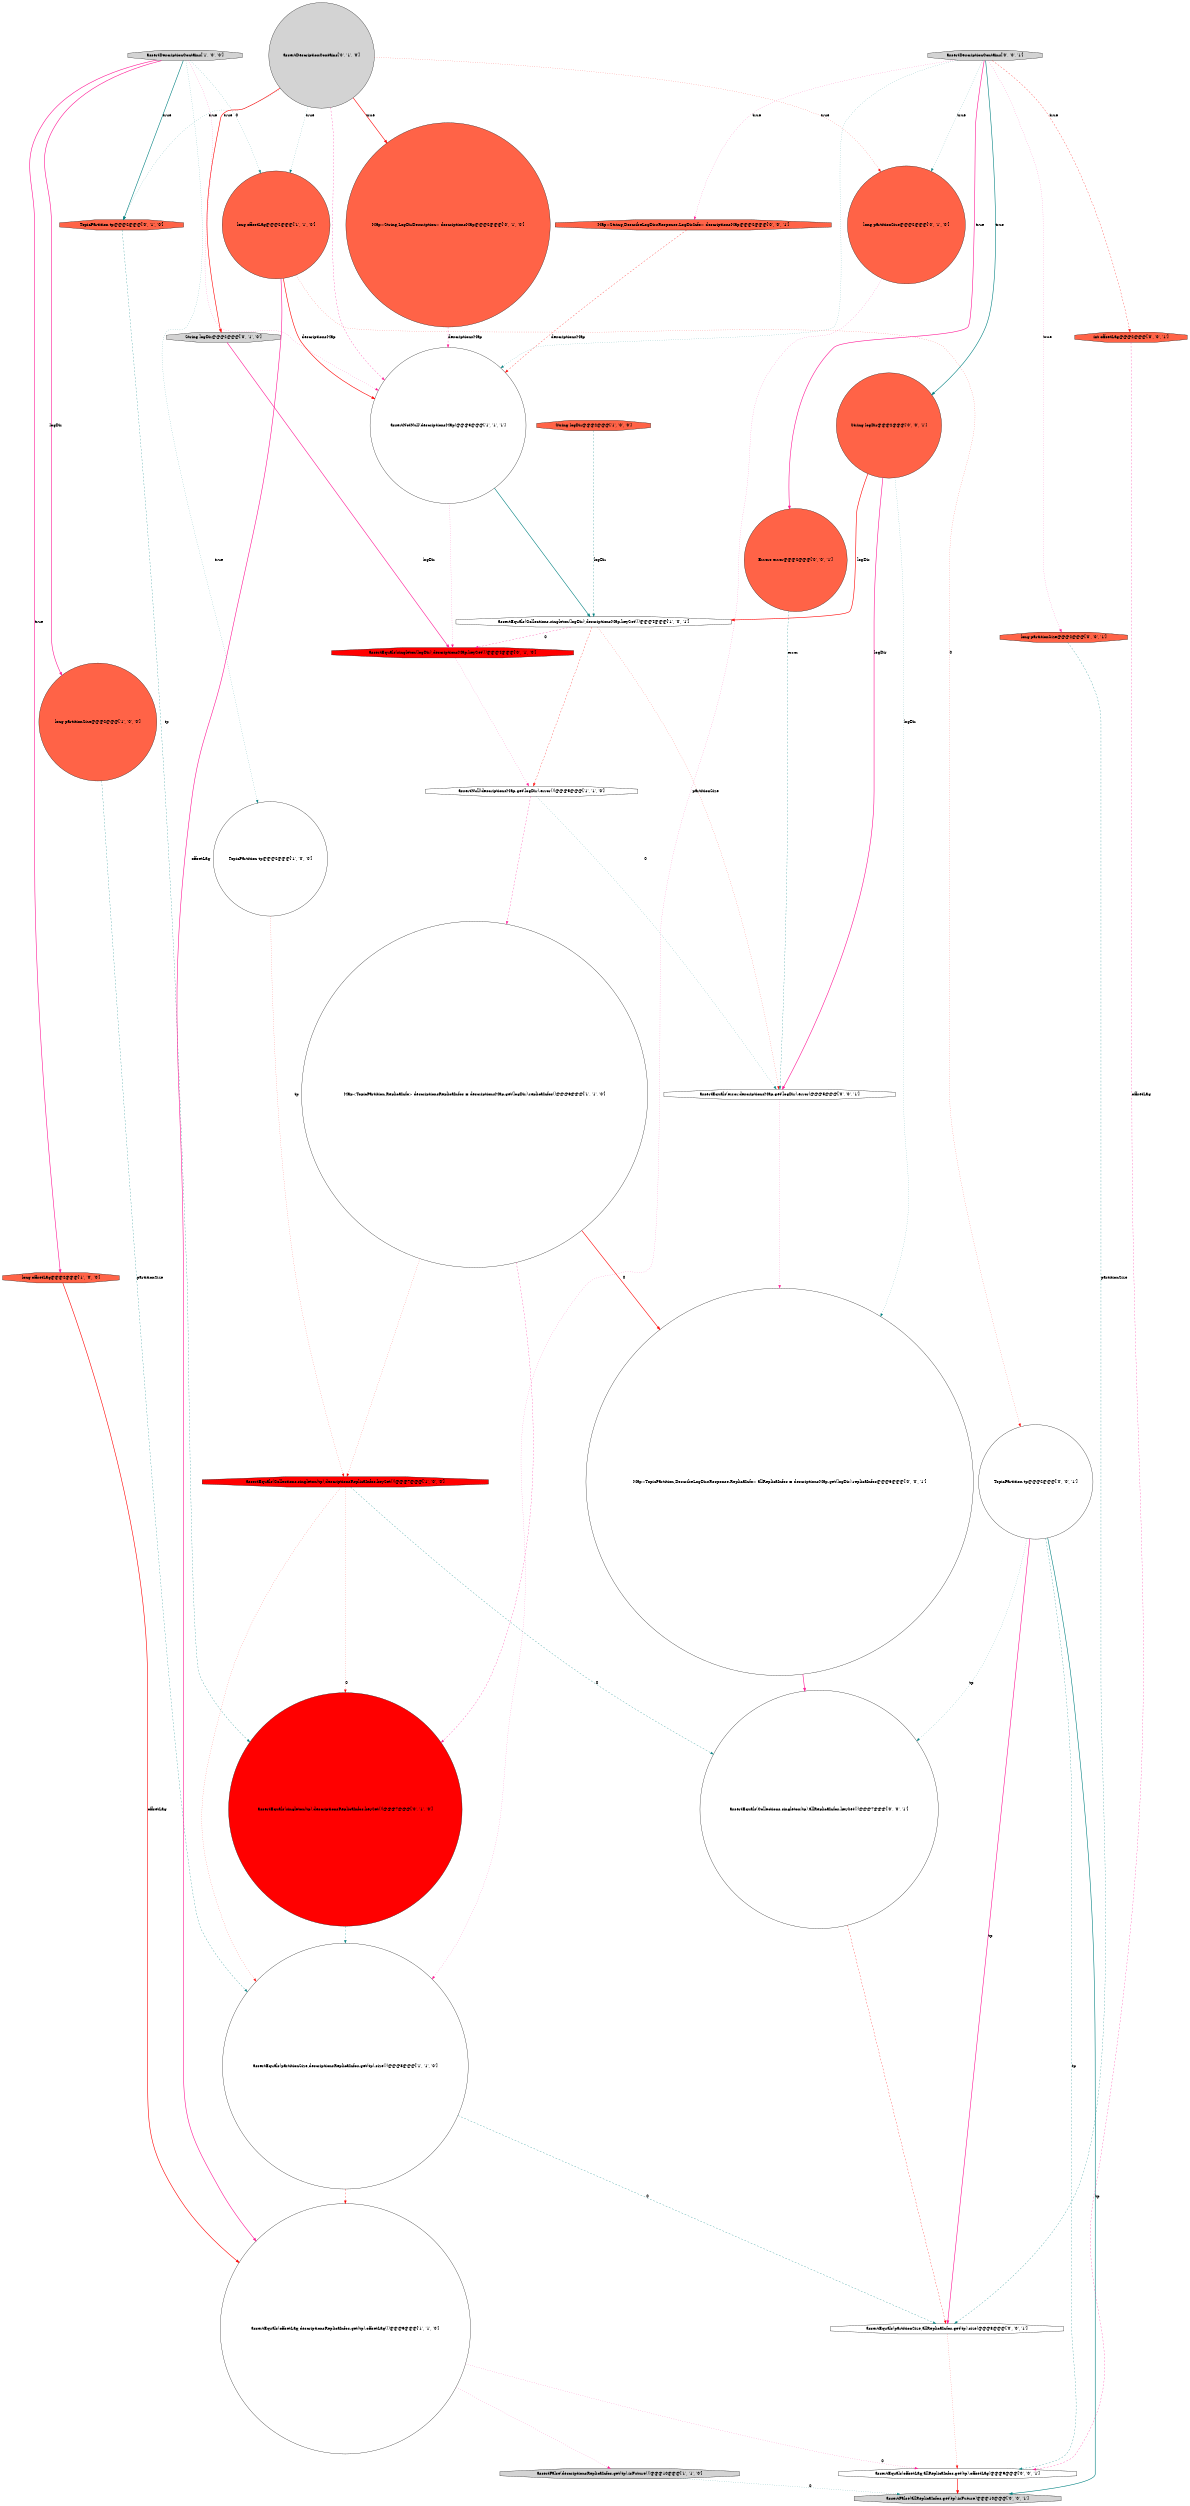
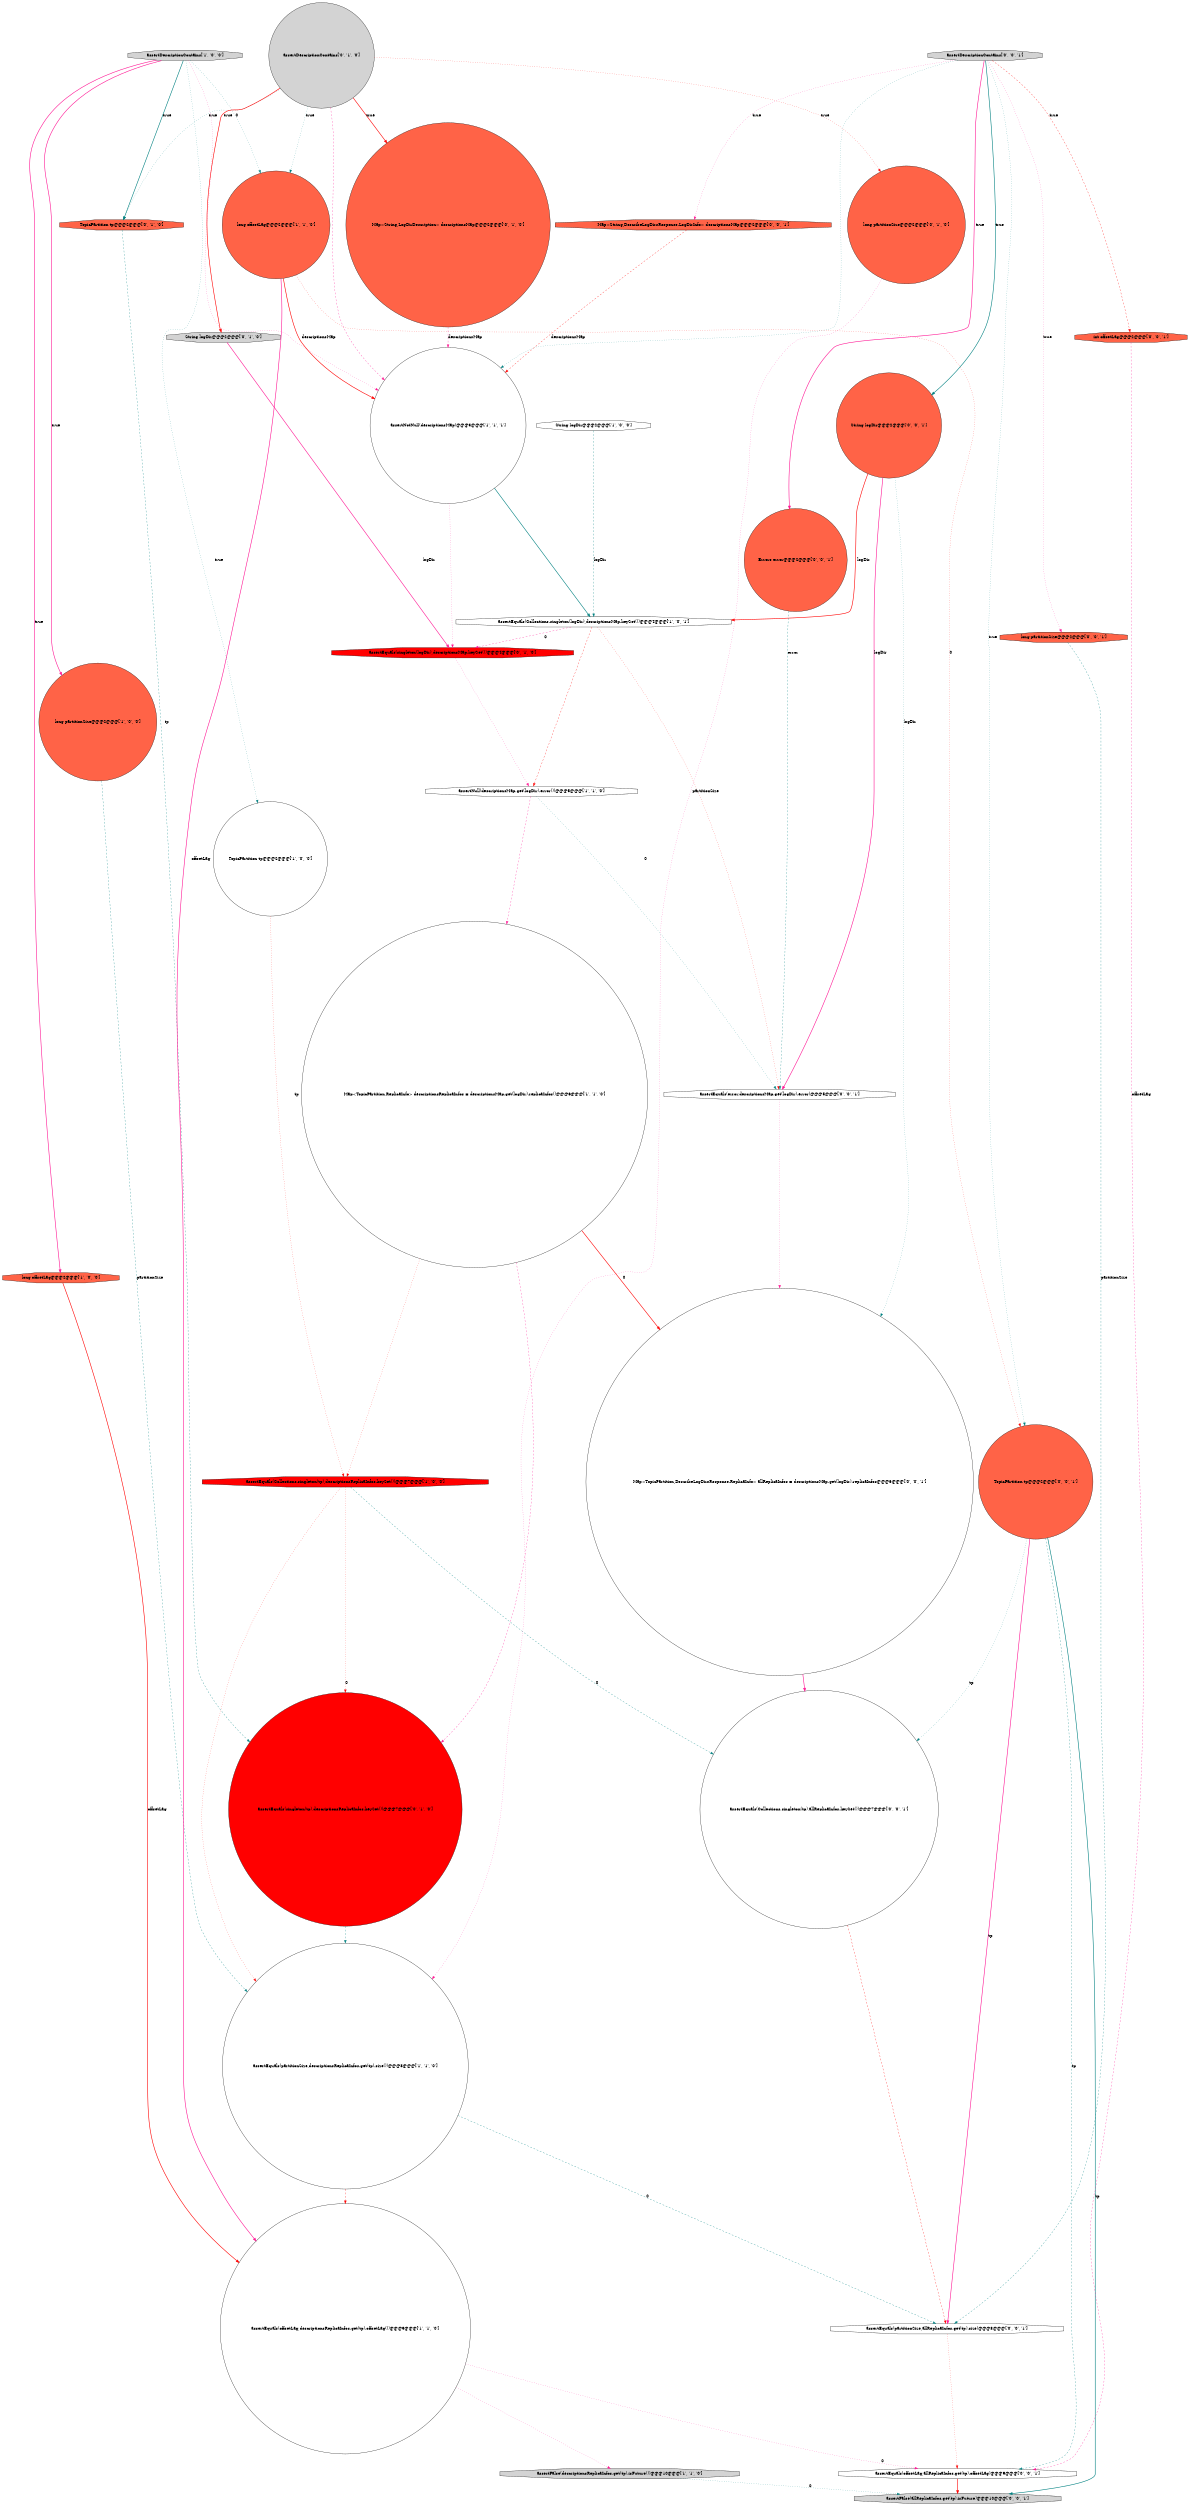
(958, 115) -> (990, 741)
(56, 425) -> (56, 425)
(594, 425) -> (594, 425)
(1036, 1482) -> (1036, 1482)
